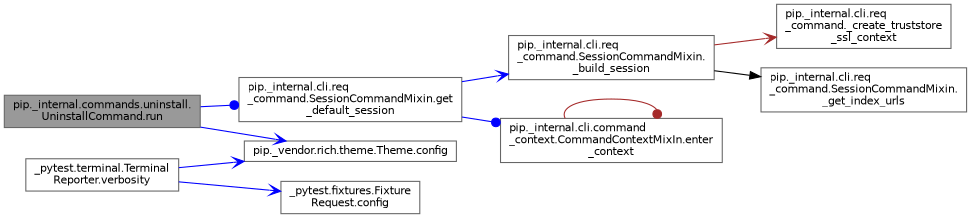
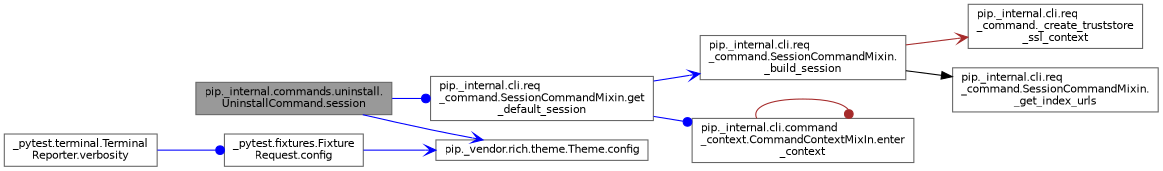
(102, 111) -> (294, 98)
(206, 165) -> (394, 150)
(224, 186) -> (187, 150)
